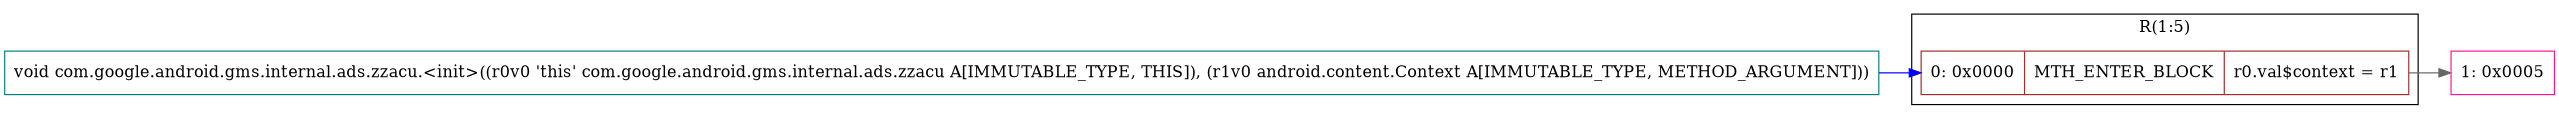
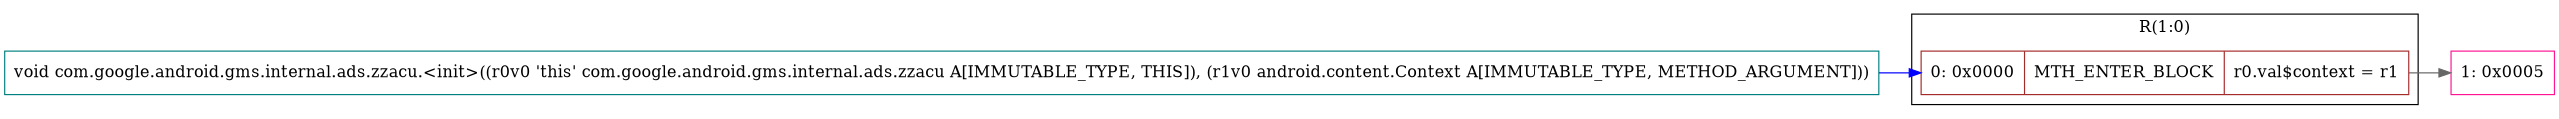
(2165, 28) -> (2165, 28)
